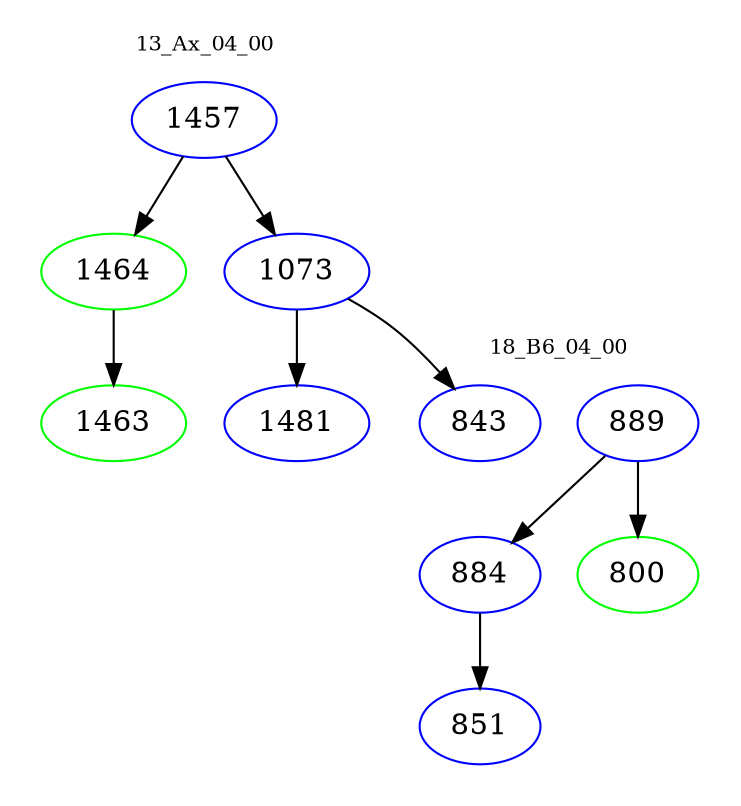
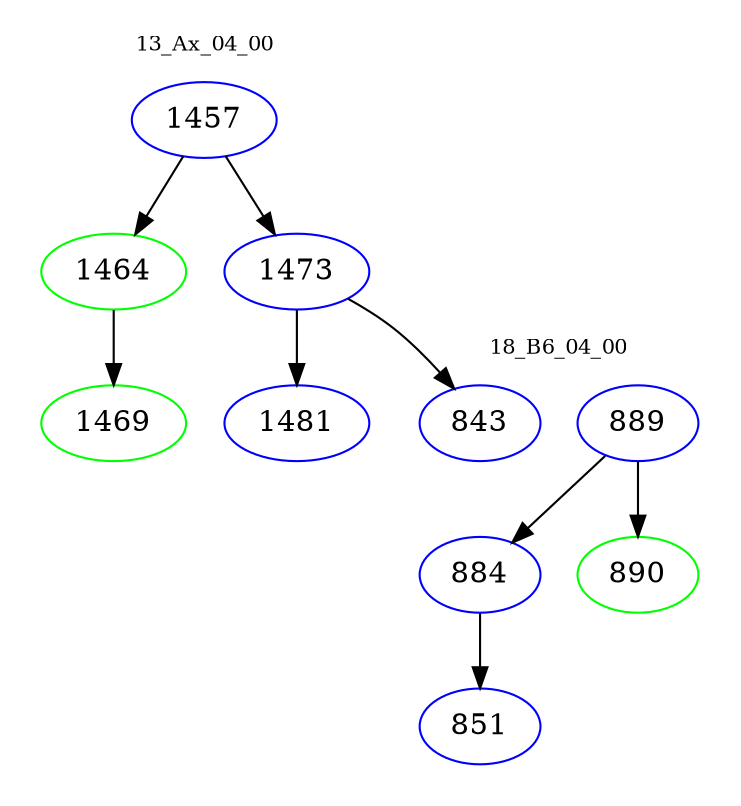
(297, 272) -> (297, 272)
(114, 423) -> (114, 423)
(638, 575) -> (638, 575)
